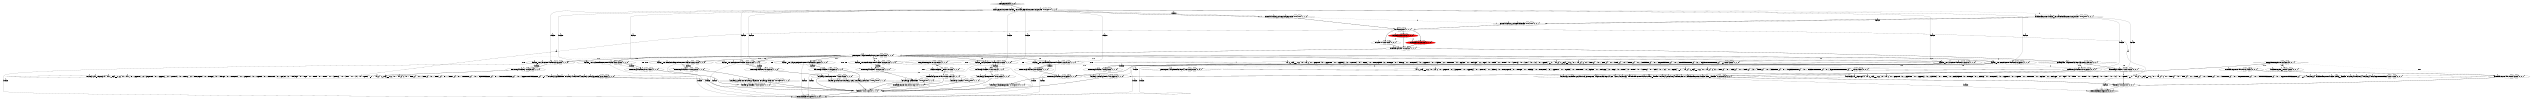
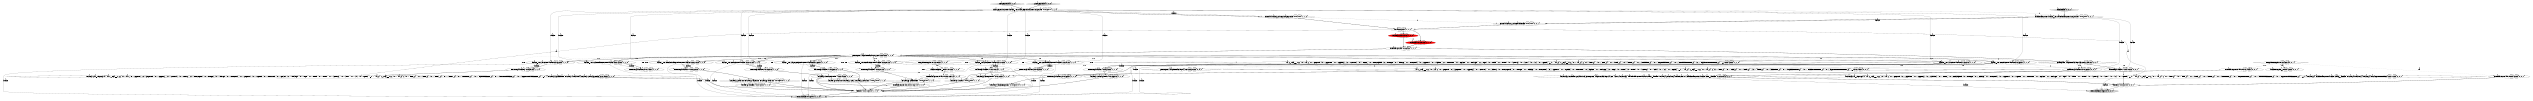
none -> (1043, 4)
none -> (2064, 10)
(1386, 43) -> none
(2419, 70) -> (2419, 70)
(1046, 73) -> (992, 73)
(2375, 73) -> (1617, 72)
(1701, 74) -> (1105, 73)
(701, 76) -> none
(940, 83) -> (848, 85)
